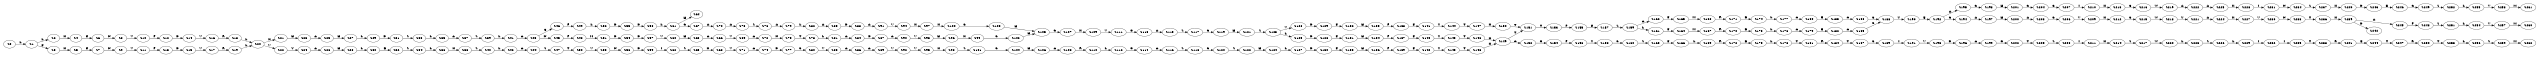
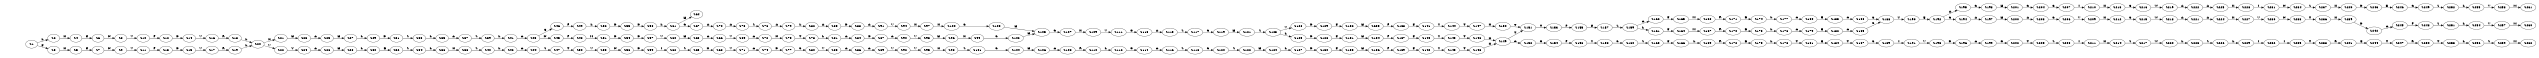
(2182, 18) -> (2182, 18)
(2373, 22) -> (2386, 28)
(1376, 26) -> (1376, 26)
(1822, 41) -> (1822, 41)
(9, 44) -> none
